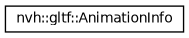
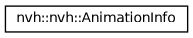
(95, 19) -> (97, 19)
